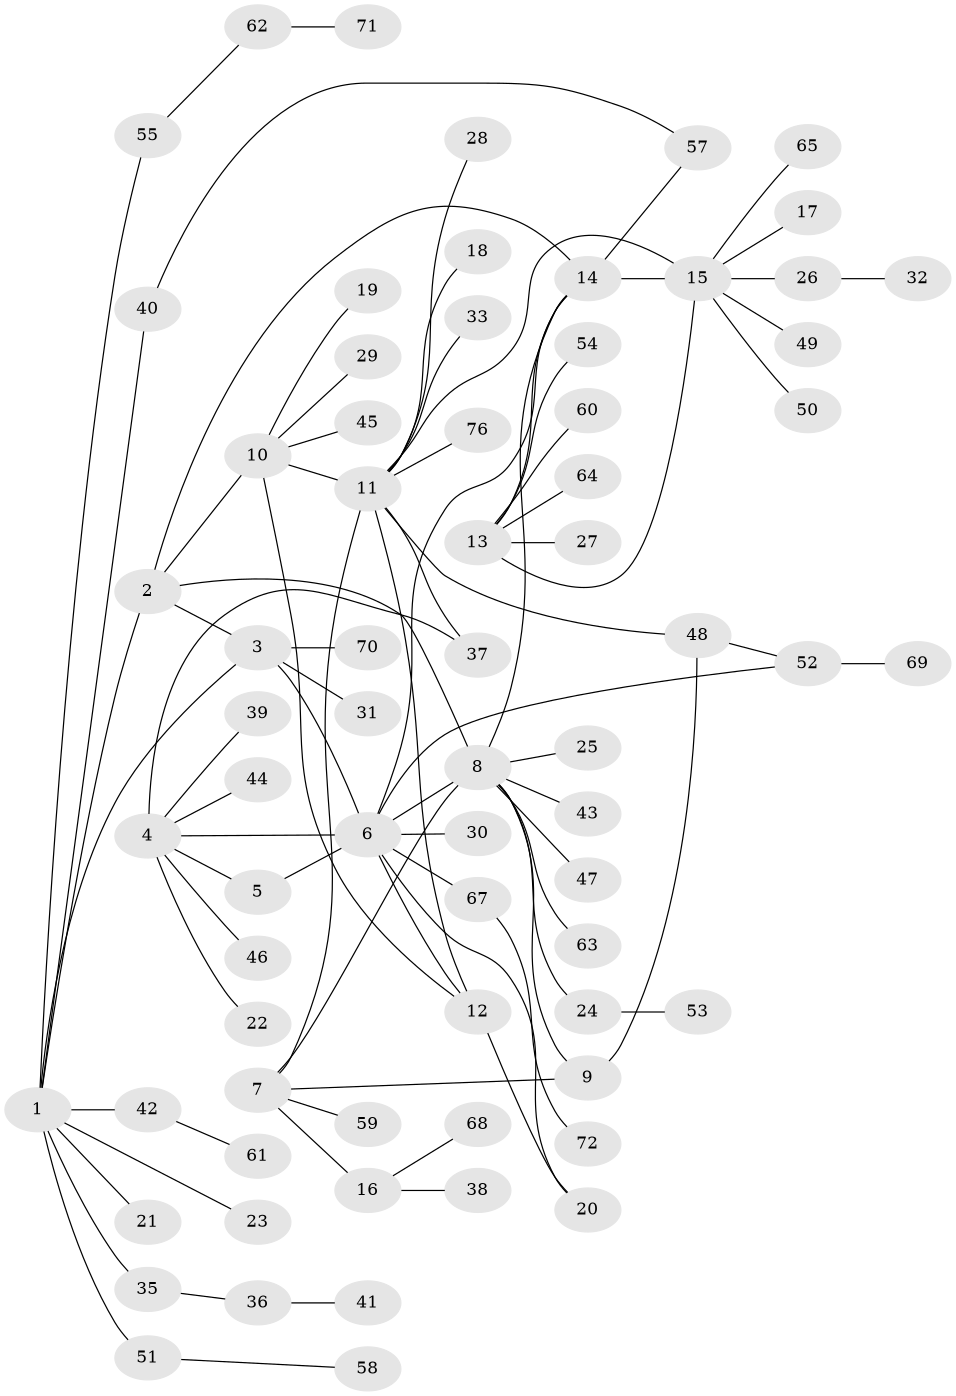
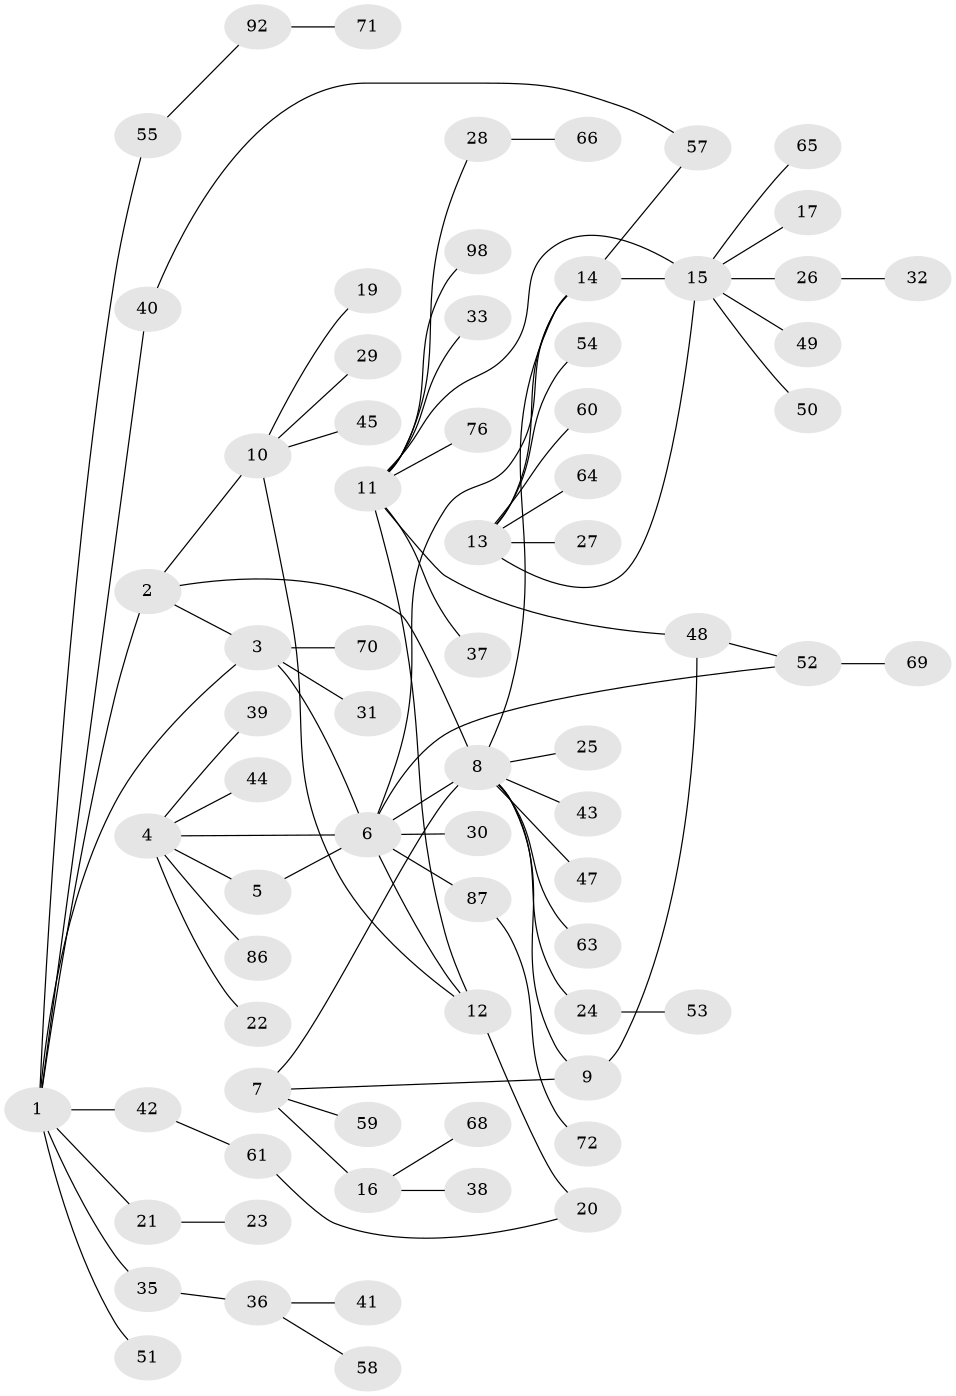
(258, 27) -> (258, 27)
none -> (588, 139)
(478, 252) -> (478, 252)
(298, 292) -> none
(313, 472) -> none
(235, 609) -> none
(328, 795) -> none
(478, 900) -> (478, 900)
(258, 958) -> (258, 958)
(521, 998) -> (408, 1237)
(148, 1166) -> (203, 1222)
(258, 1363) -> (313, 1336)
